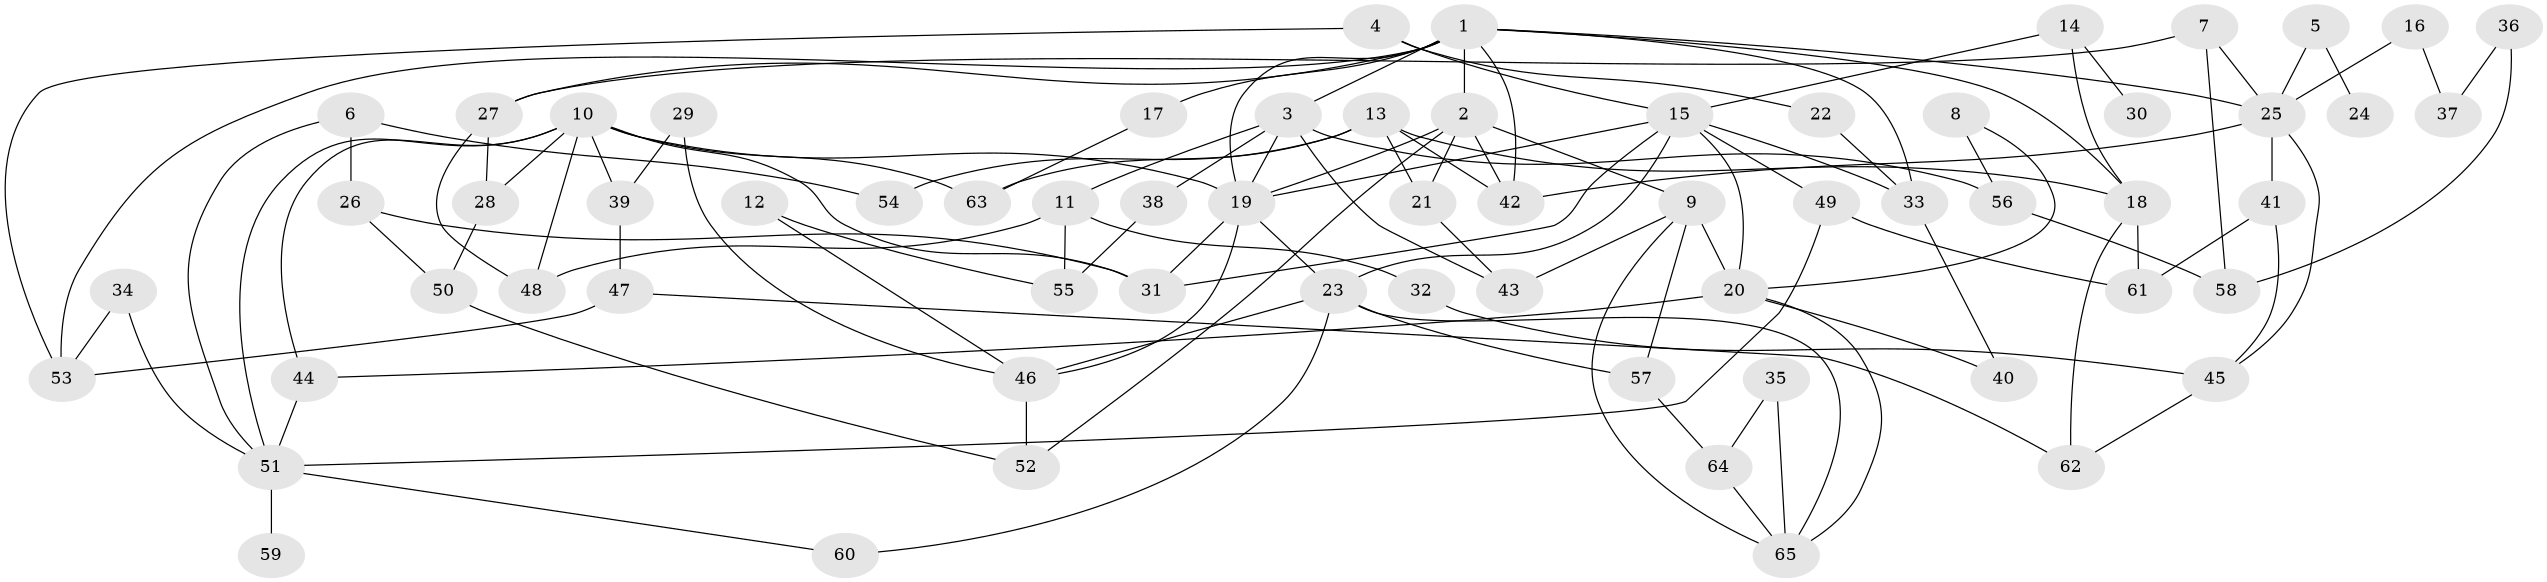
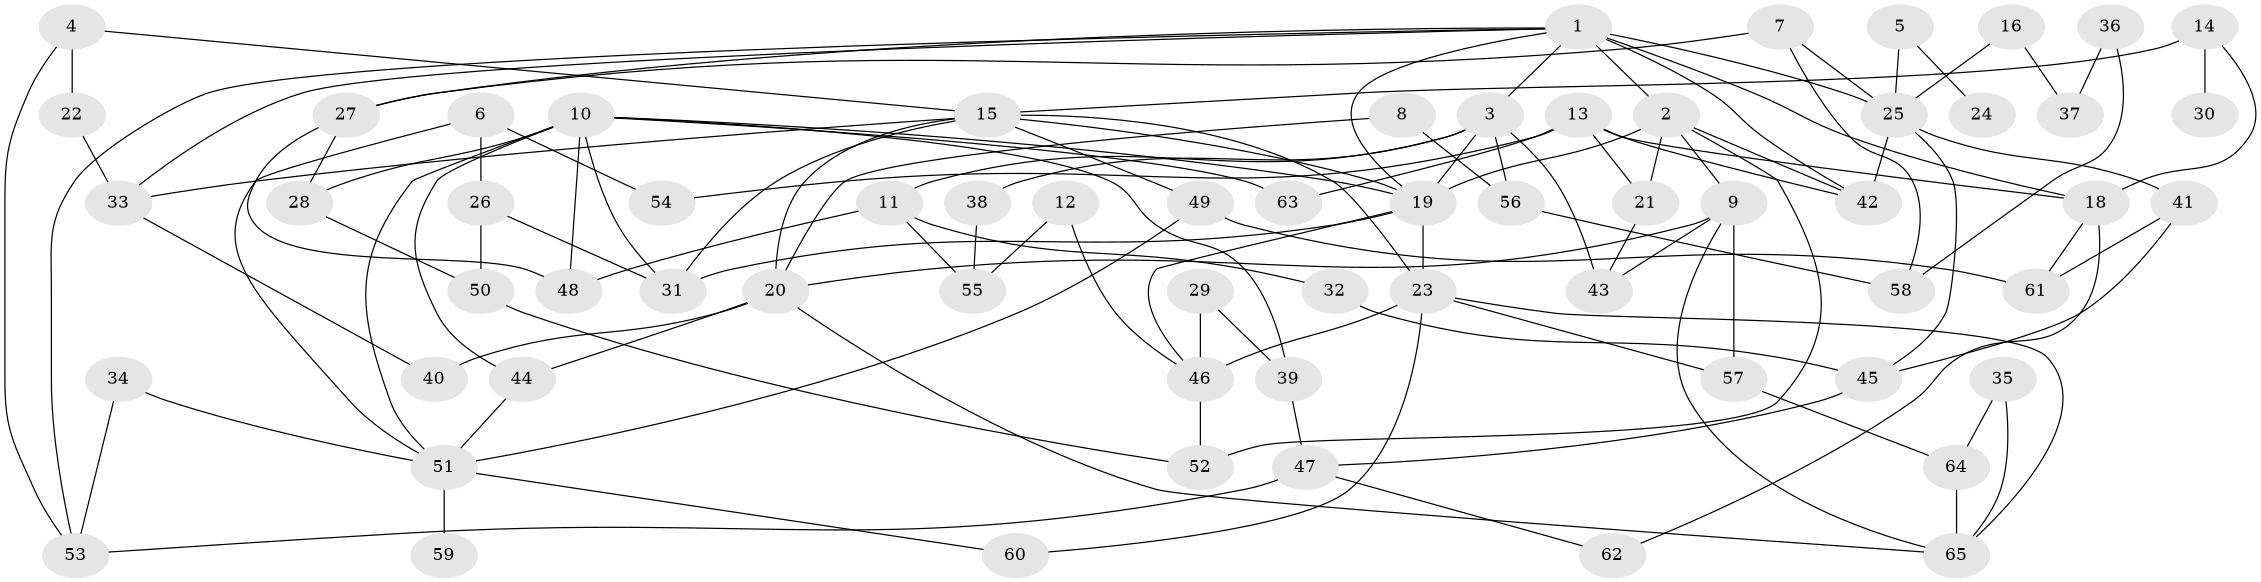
(1154, 115) -> none
(2144, 423) -> (1593, 443)
